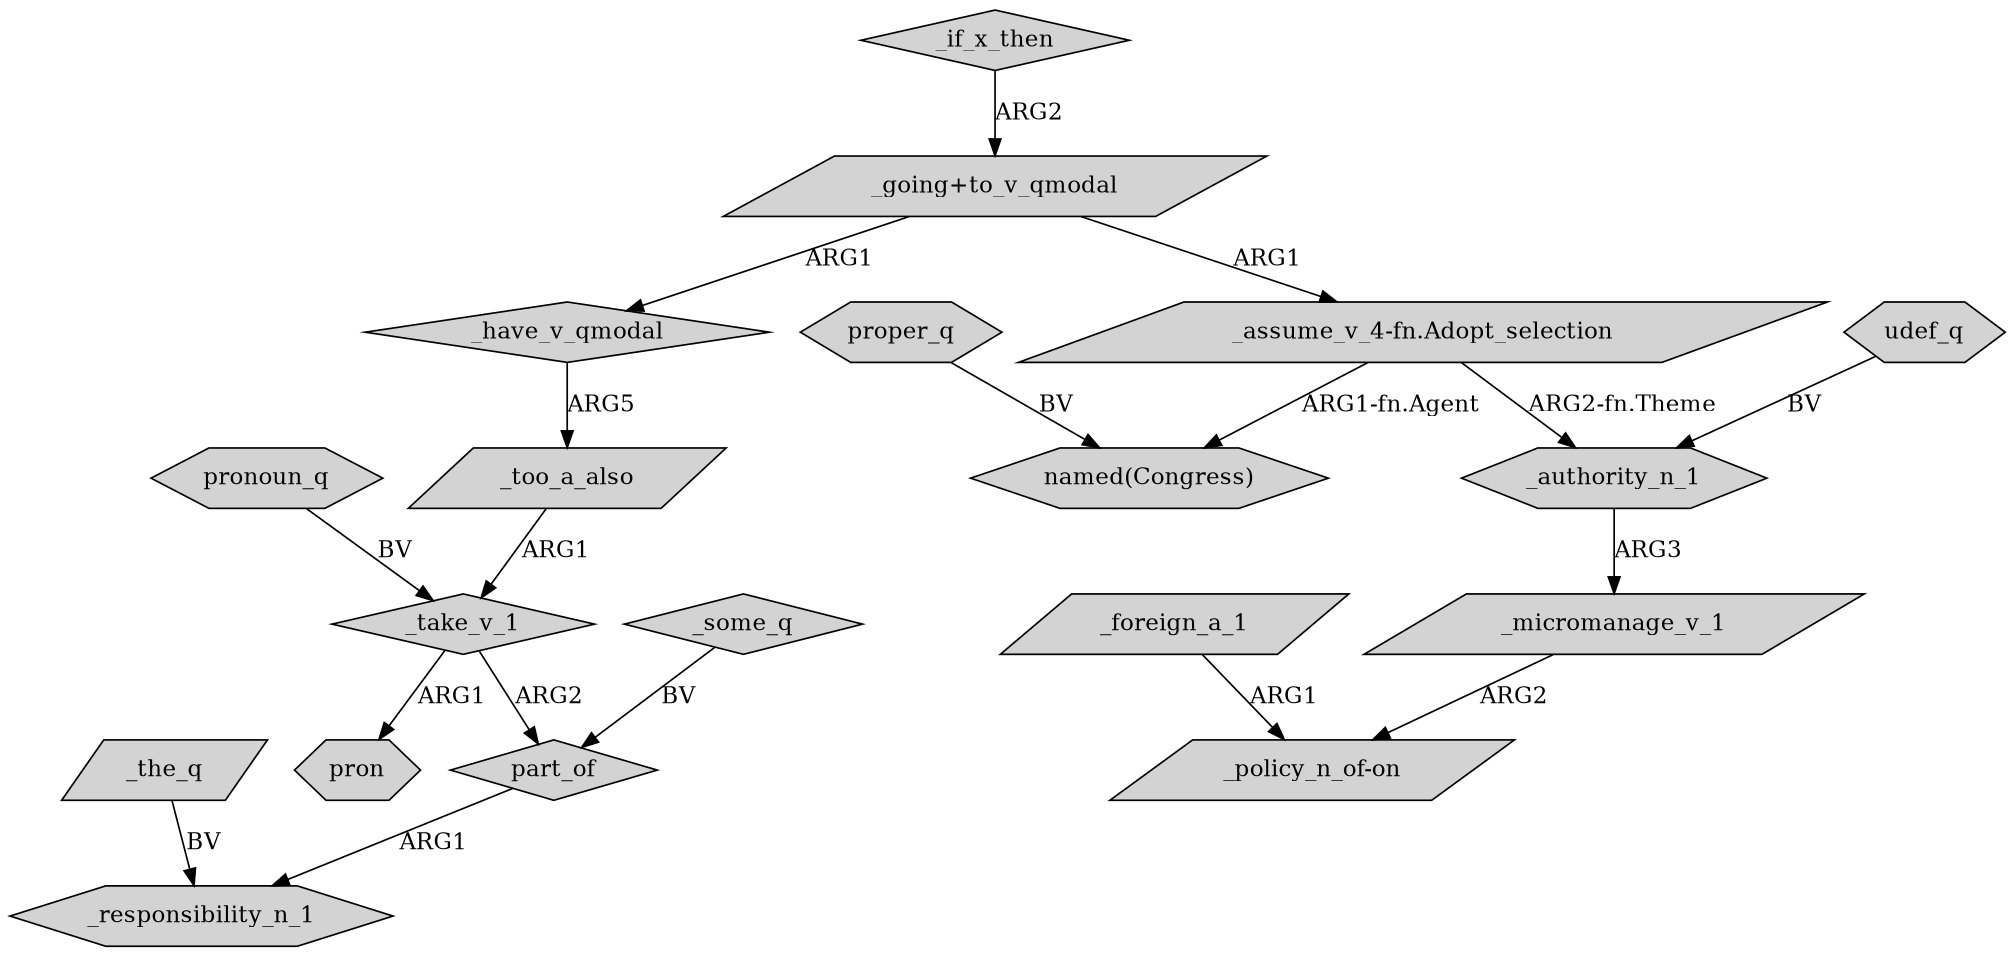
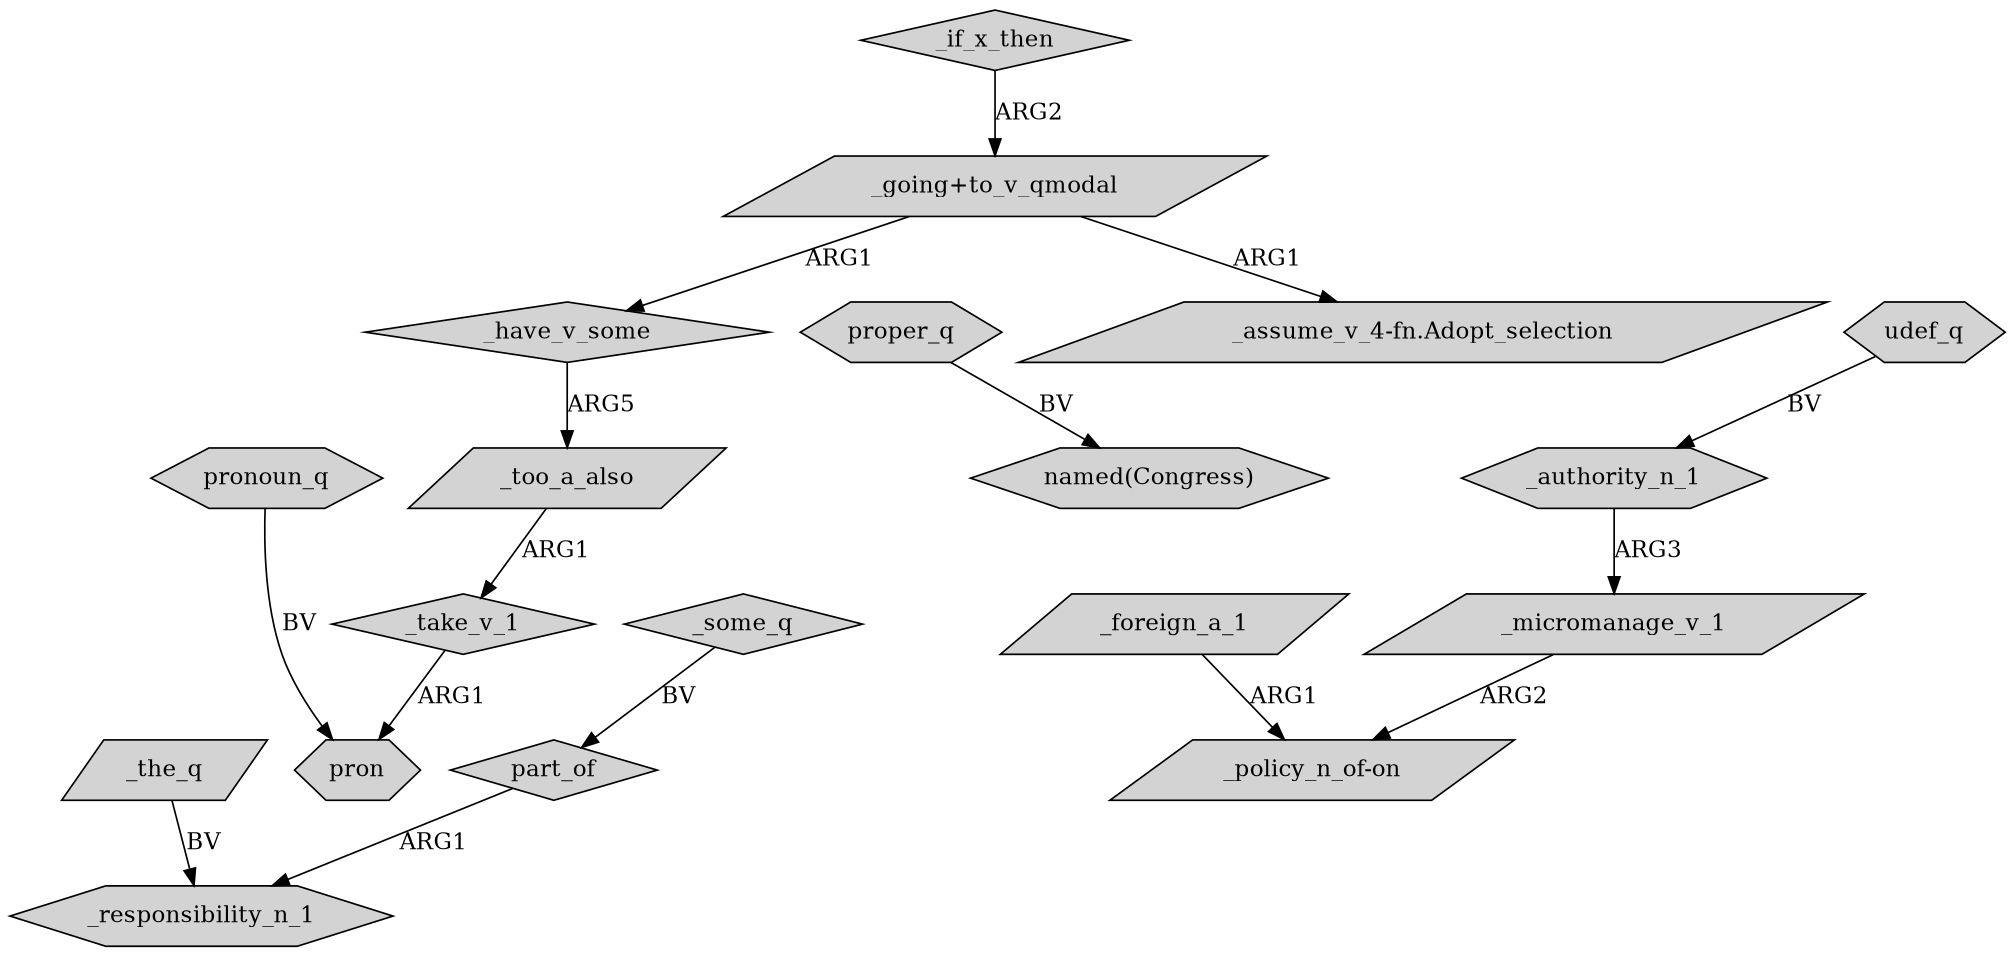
(567, 332) -> (567, 332)
(1512, 400) -> none
(1293, 401) -> none
(363, 550) -> (273, 623)
(504, 690) -> none
